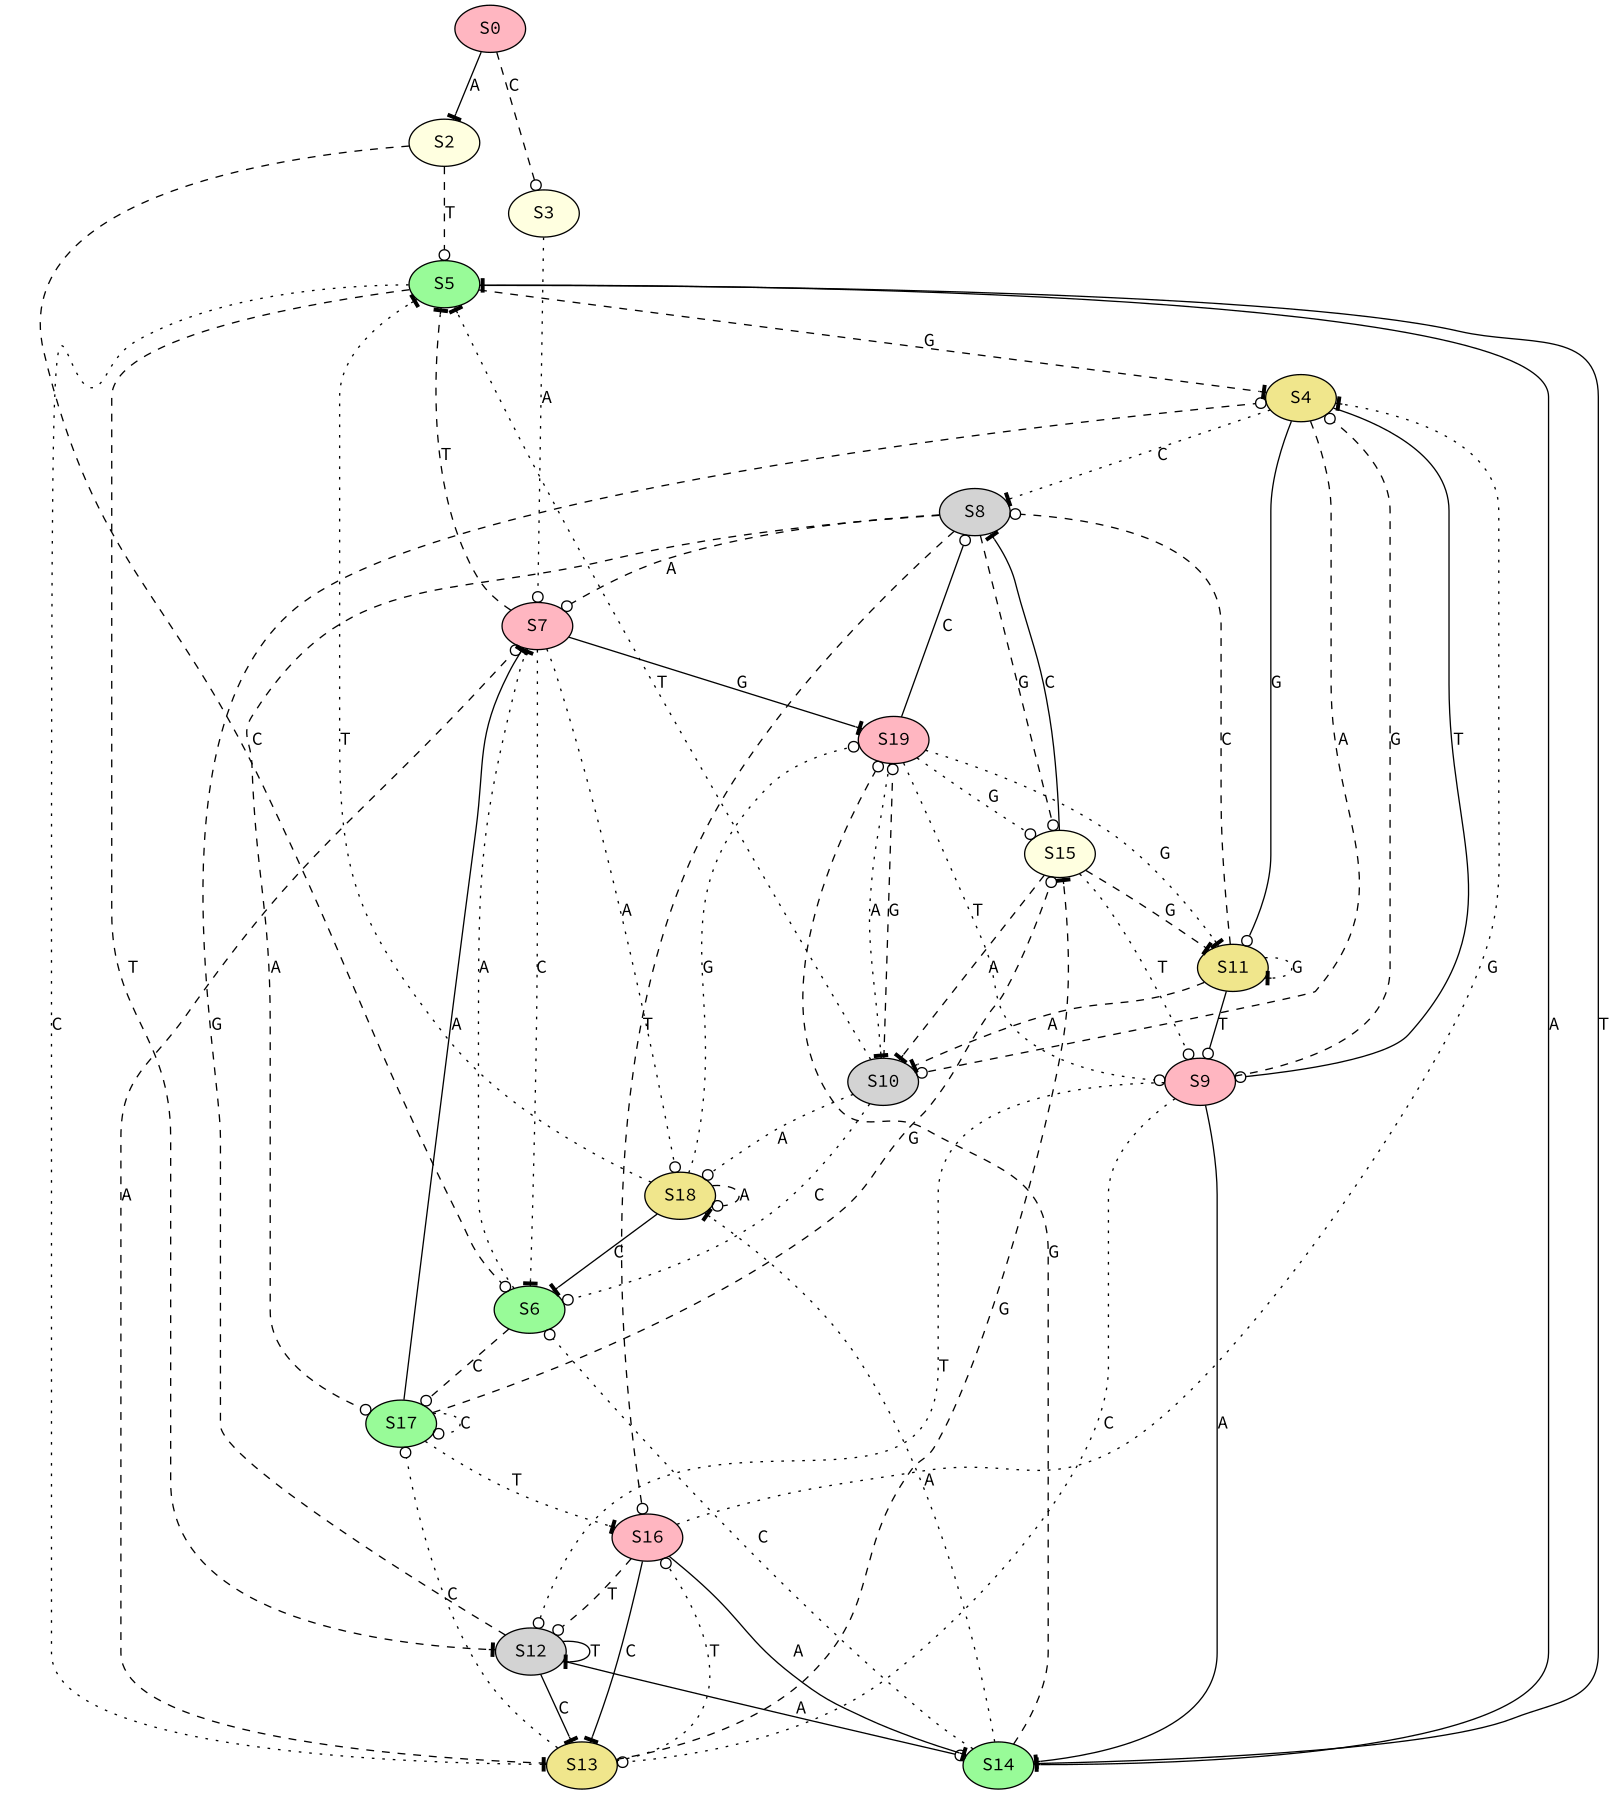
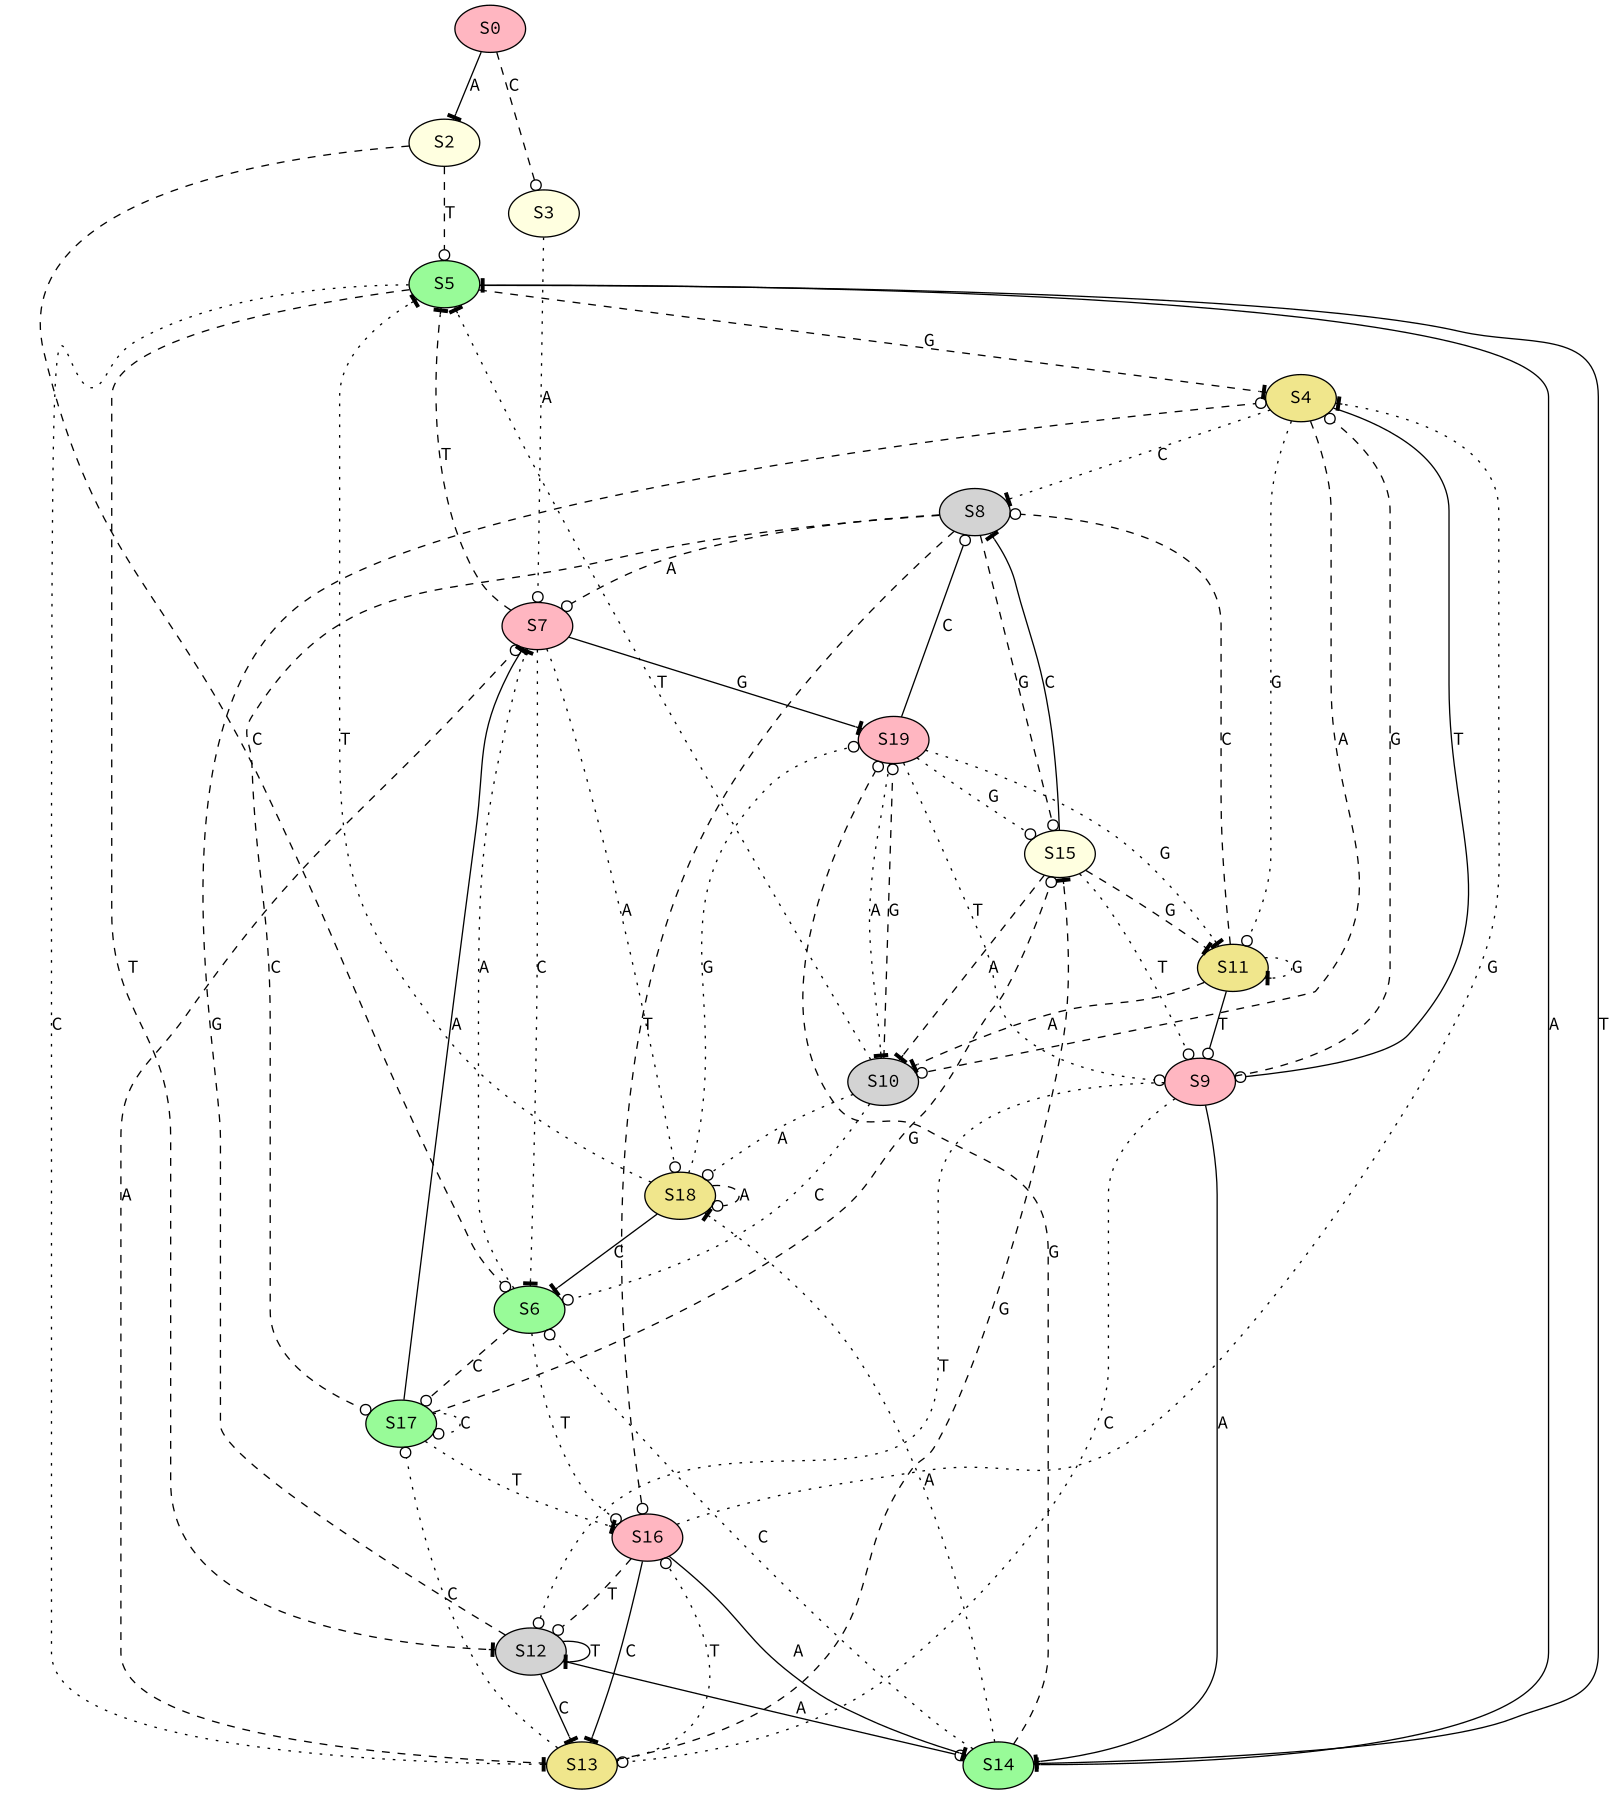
(1271, 679) -> (1271, 679)
(276, 968) -> (276, 968)
none -> (555, 1433)
